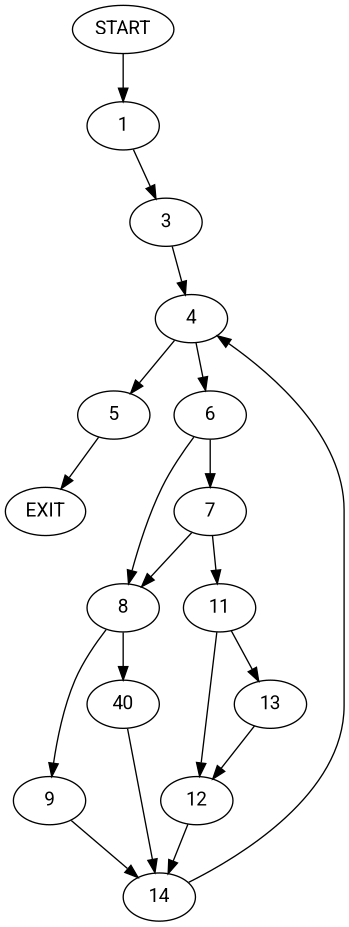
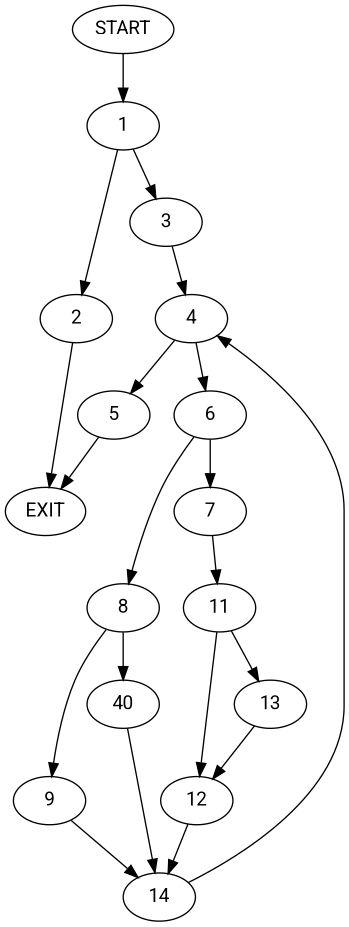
none -> (76, 319)
(171, 555) -> none
